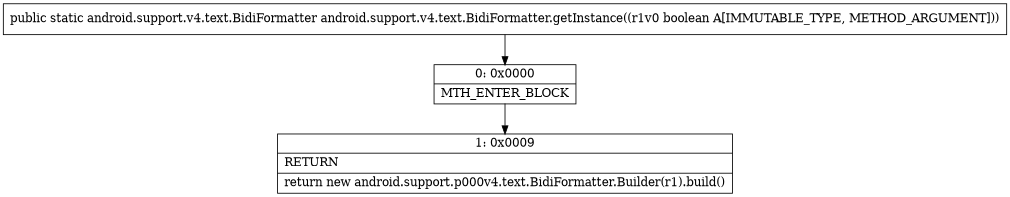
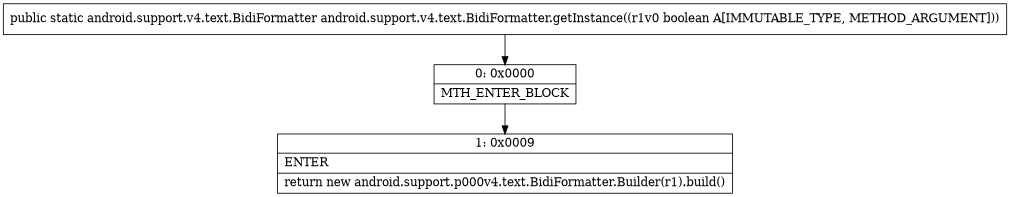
(311, 163) -> (306, 163)
